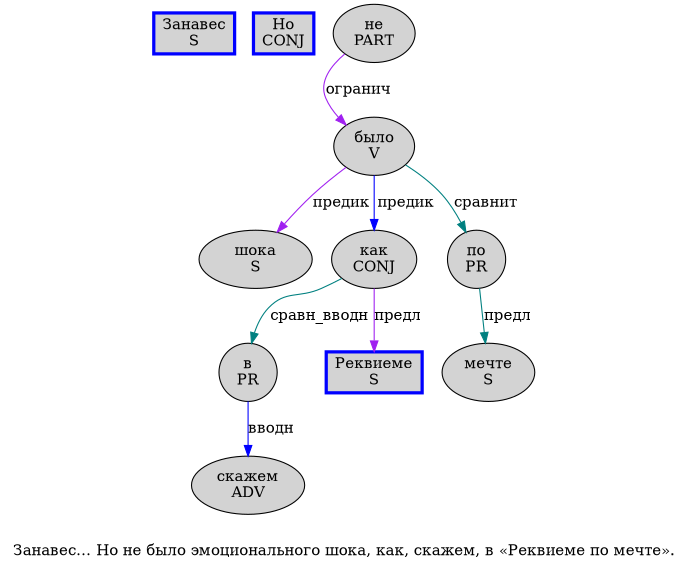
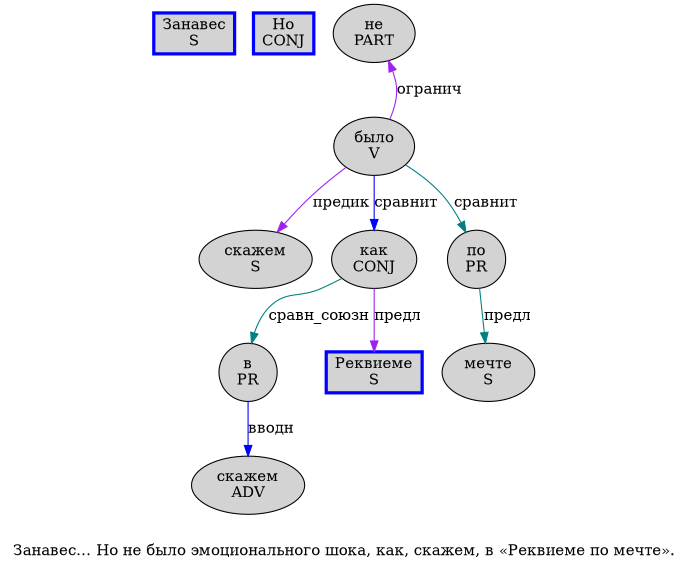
(324, 84) -> (396, 96)
(406, 203) -> (406, 203)
(256, 259) -> (256, 259)
(319, 316) -> (319, 316)
